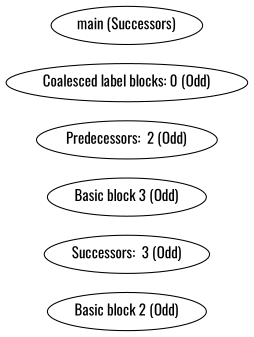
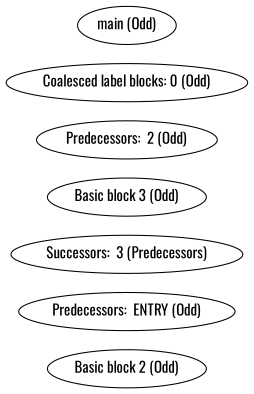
(127, 25) -> (127, 25)
(127, 254) -> (127, 254)
none -> (127, 312)
